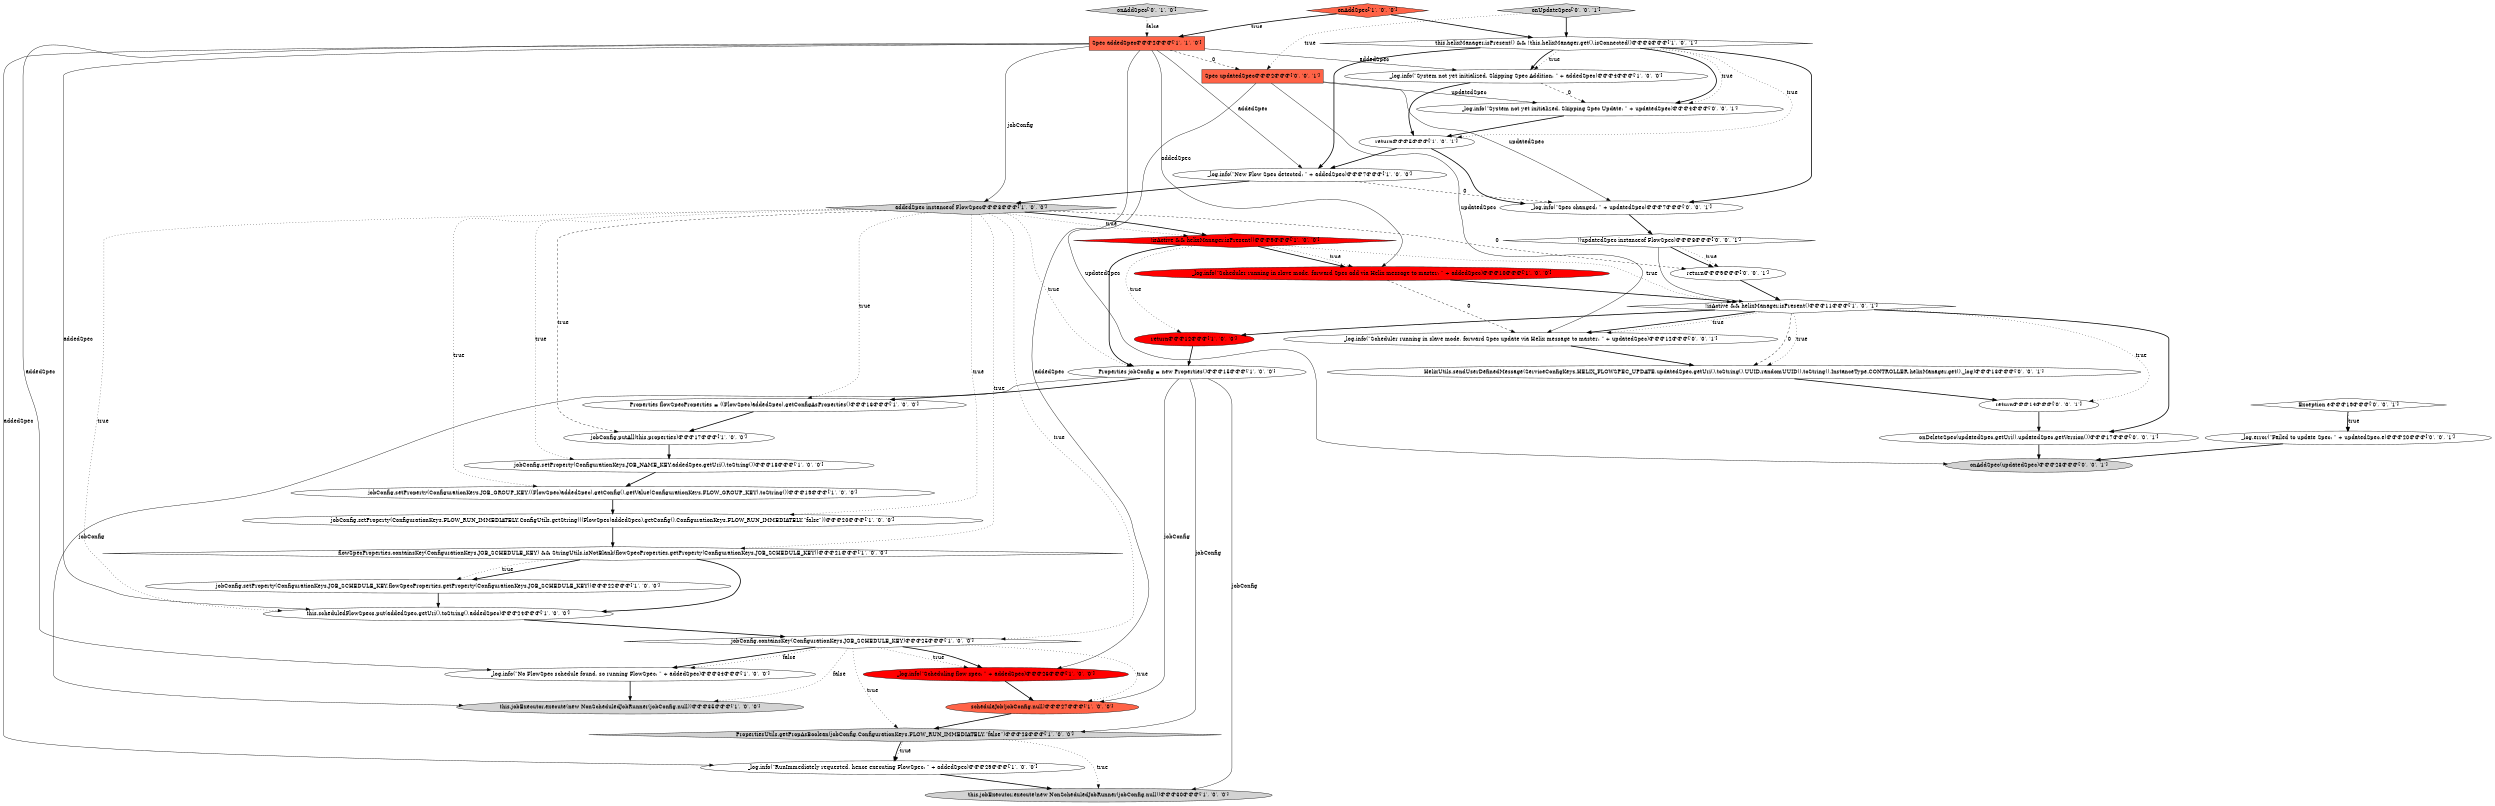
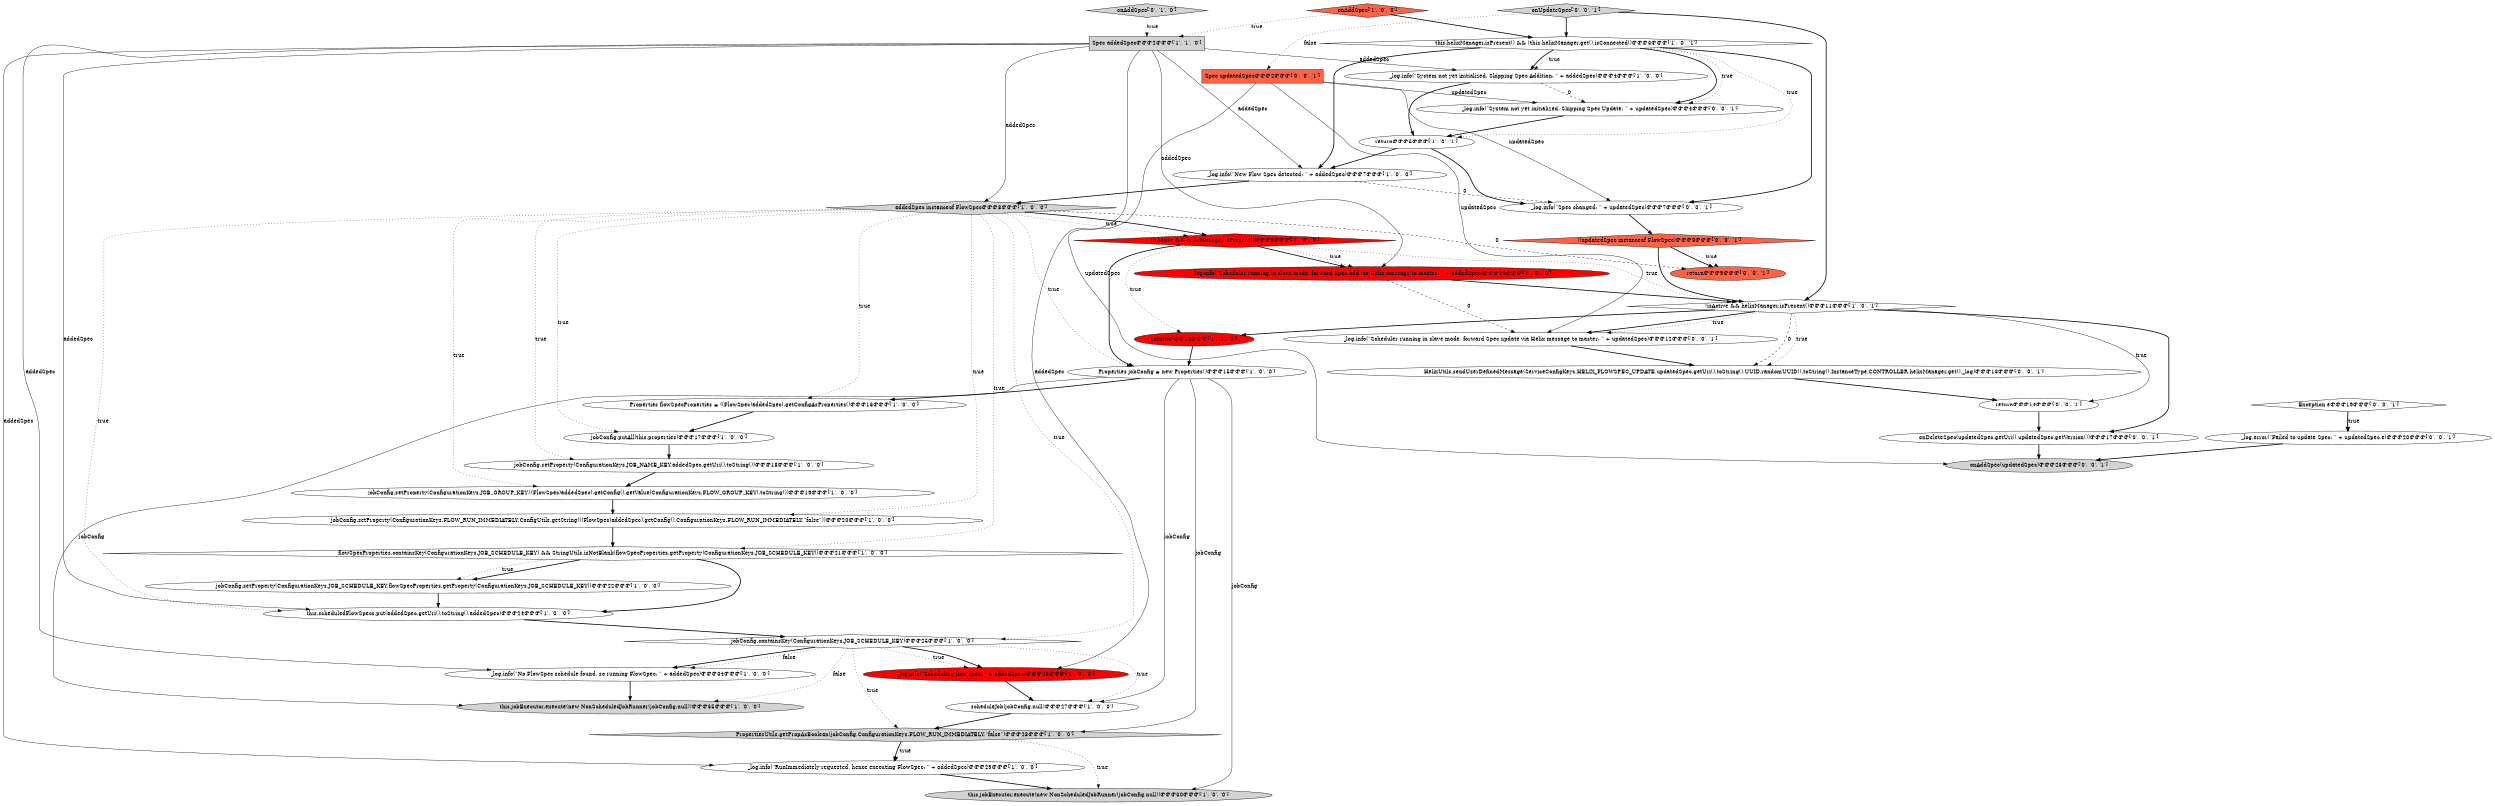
(1260, 23) -> (1260, 23)
(1153, 27) -> (1153, 27)
(1147, 43) -> (1147, 43)
(1310, 43) -> (1310, 43)
(1203, 59) -> none
(1021, 126) -> (1021, 126)
(606, 228) -> (606, 228)
(1659, 241) -> (1659, 241)
(1728, 274) -> (1728, 274)
(1758, 289) -> (1826, 68)
(1685, 290) -> (1685, 290)
(2058, 329) -> (2058, 329)
(1042, 707) -> (1042, 707)
